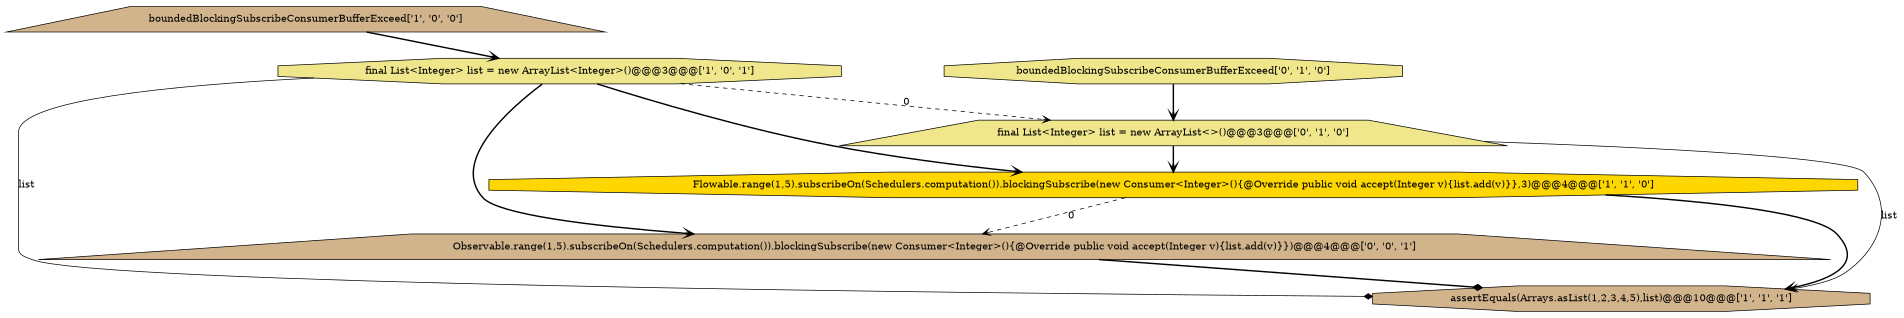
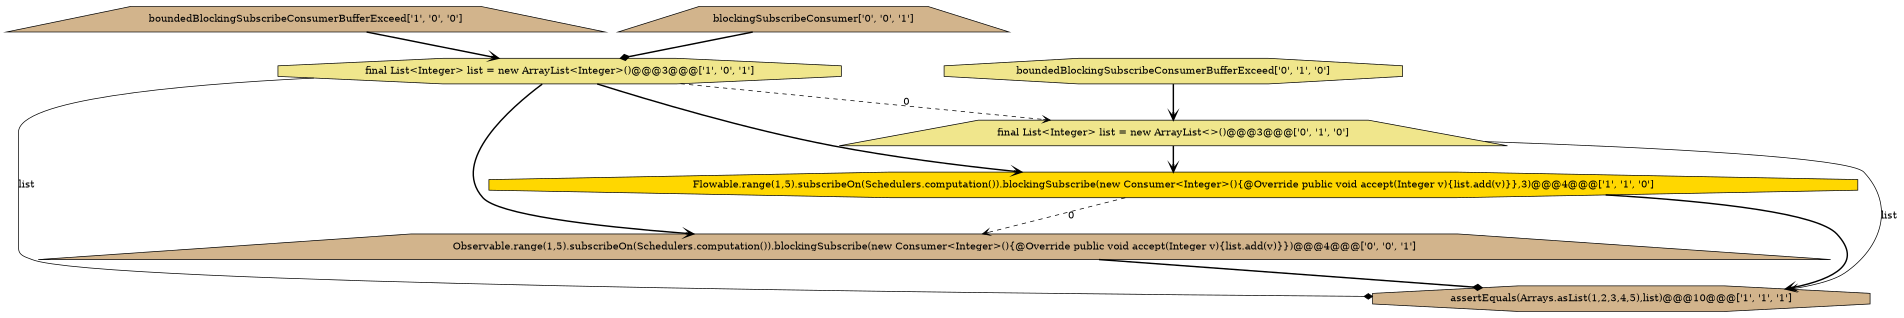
none -> (814, 19)
